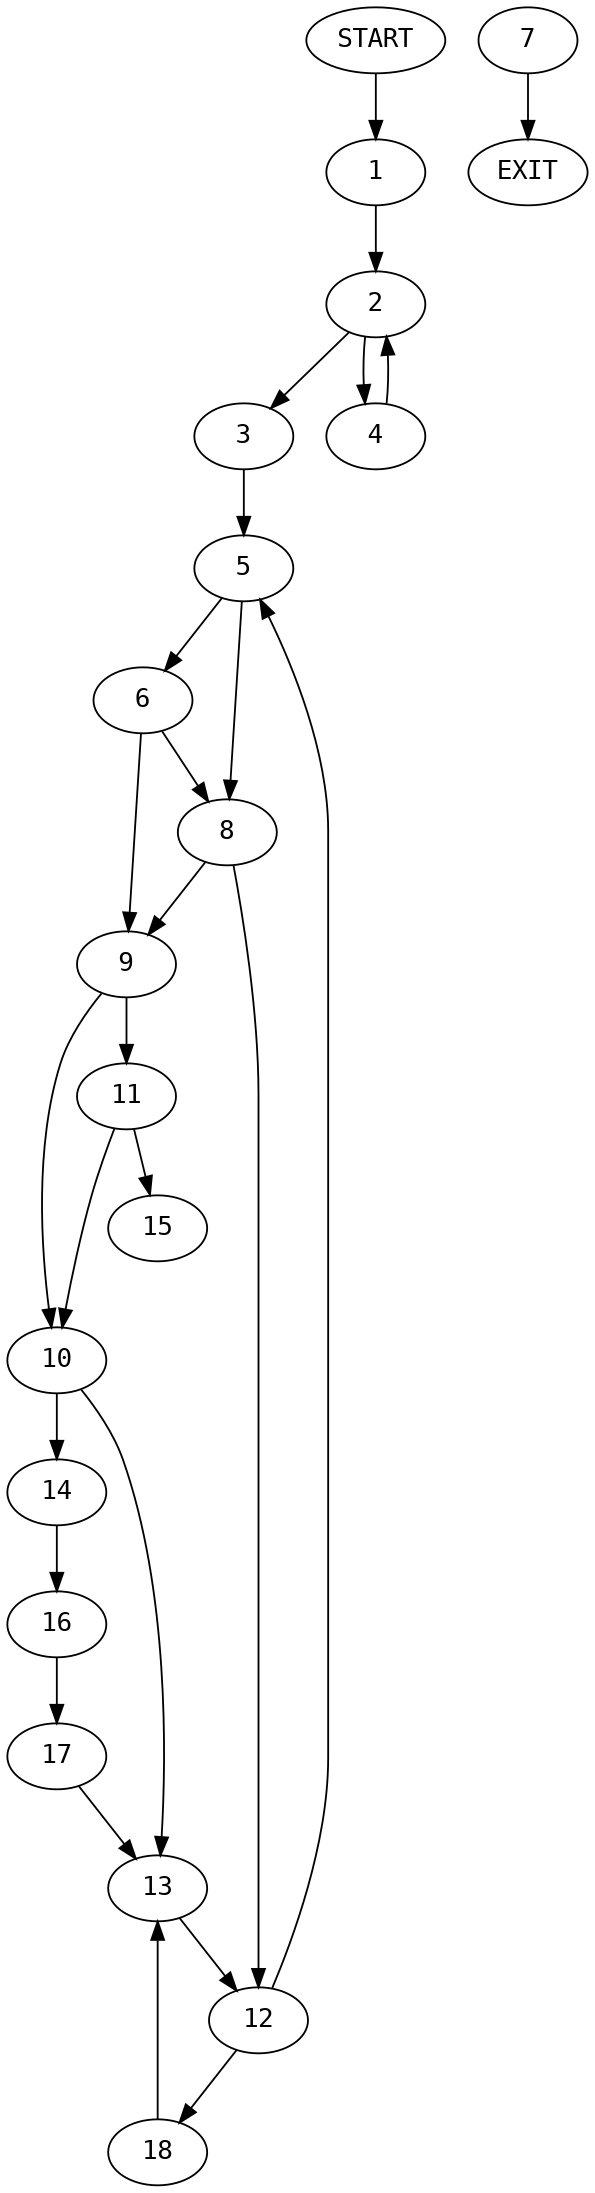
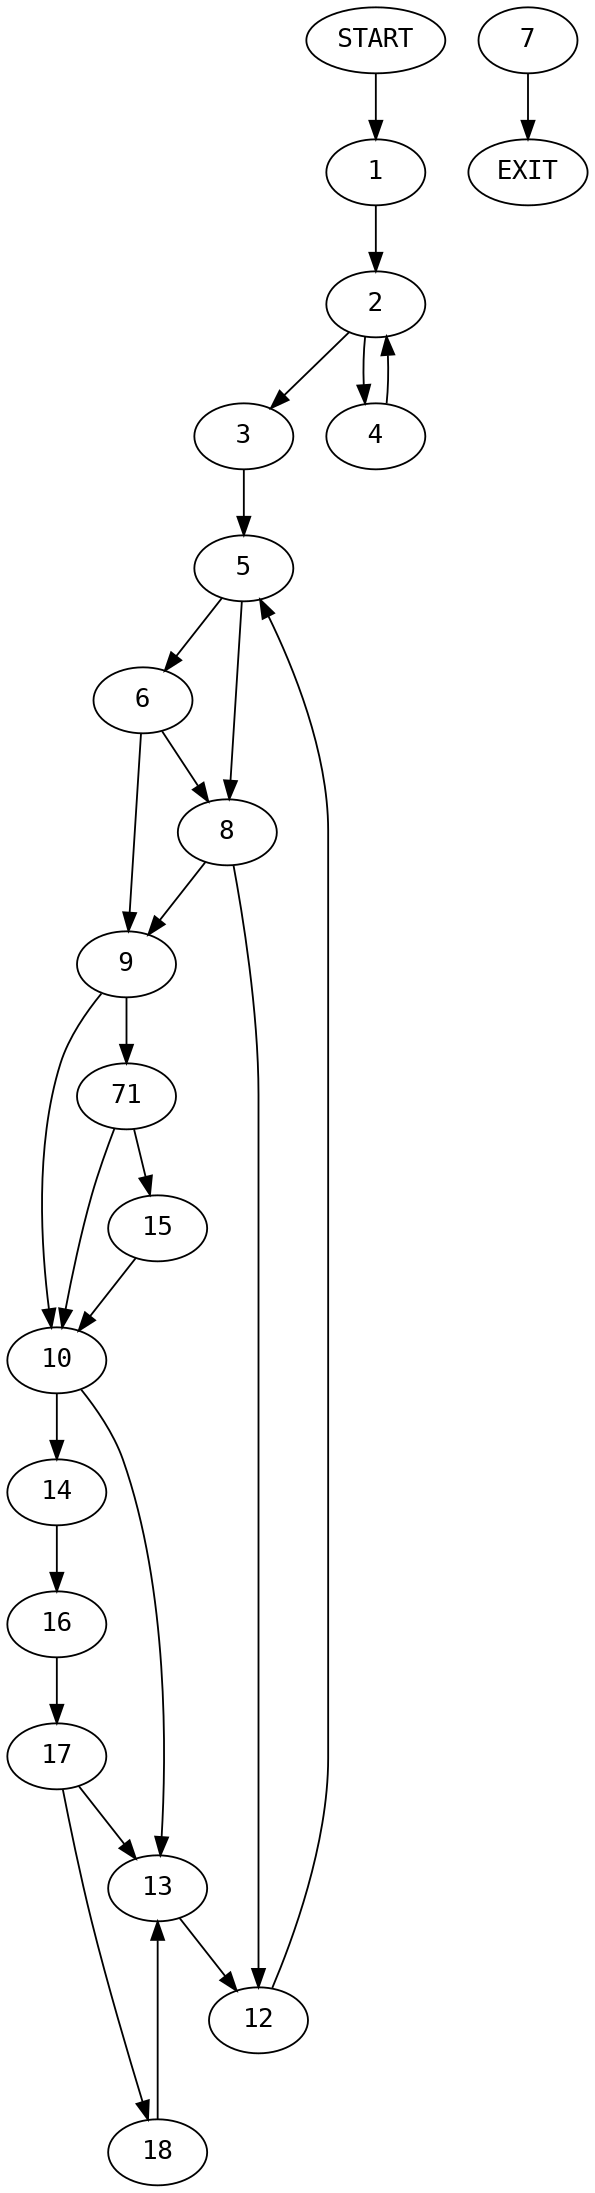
(126, 1096) -> (126, 1096)
none -> (113, 1287)
(214, 2079) -> (98, 1947)
